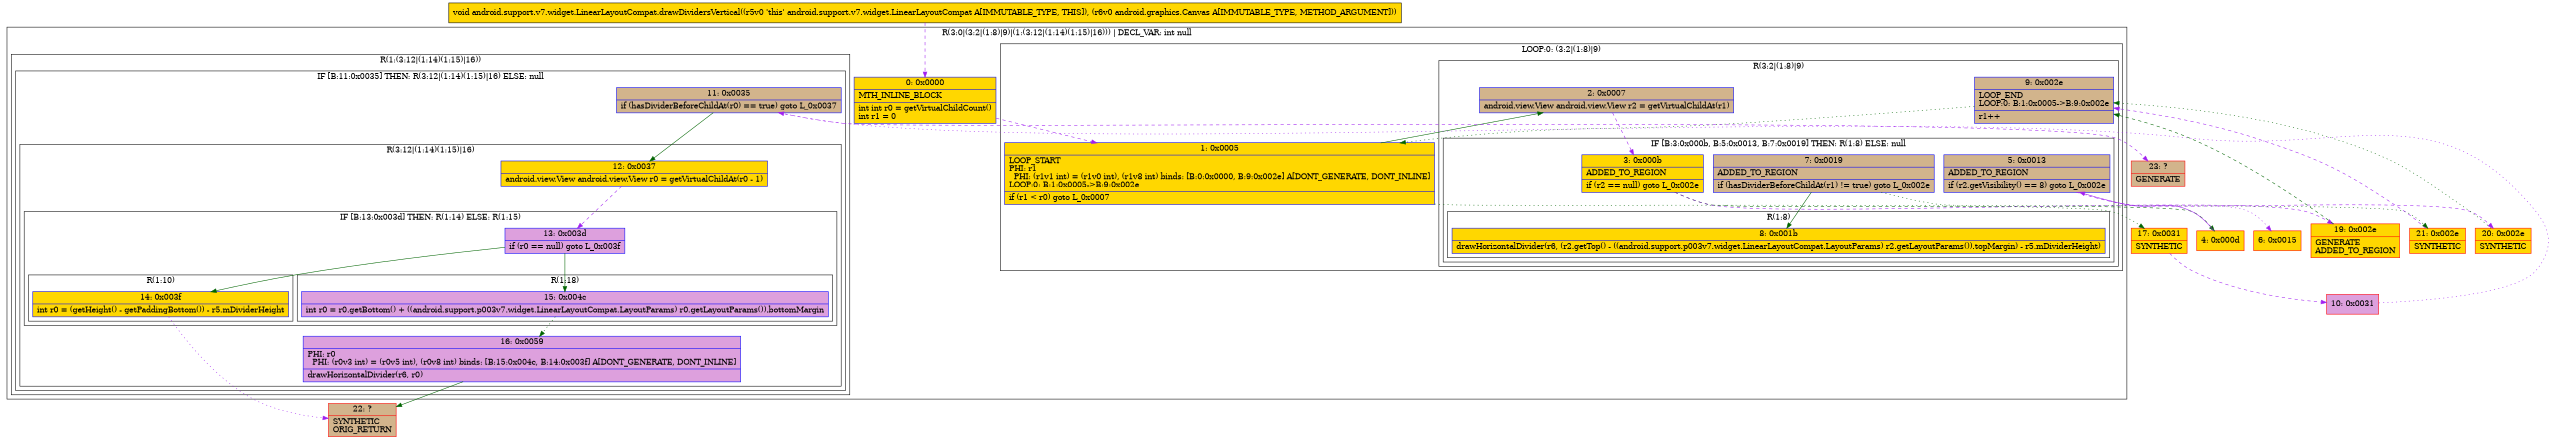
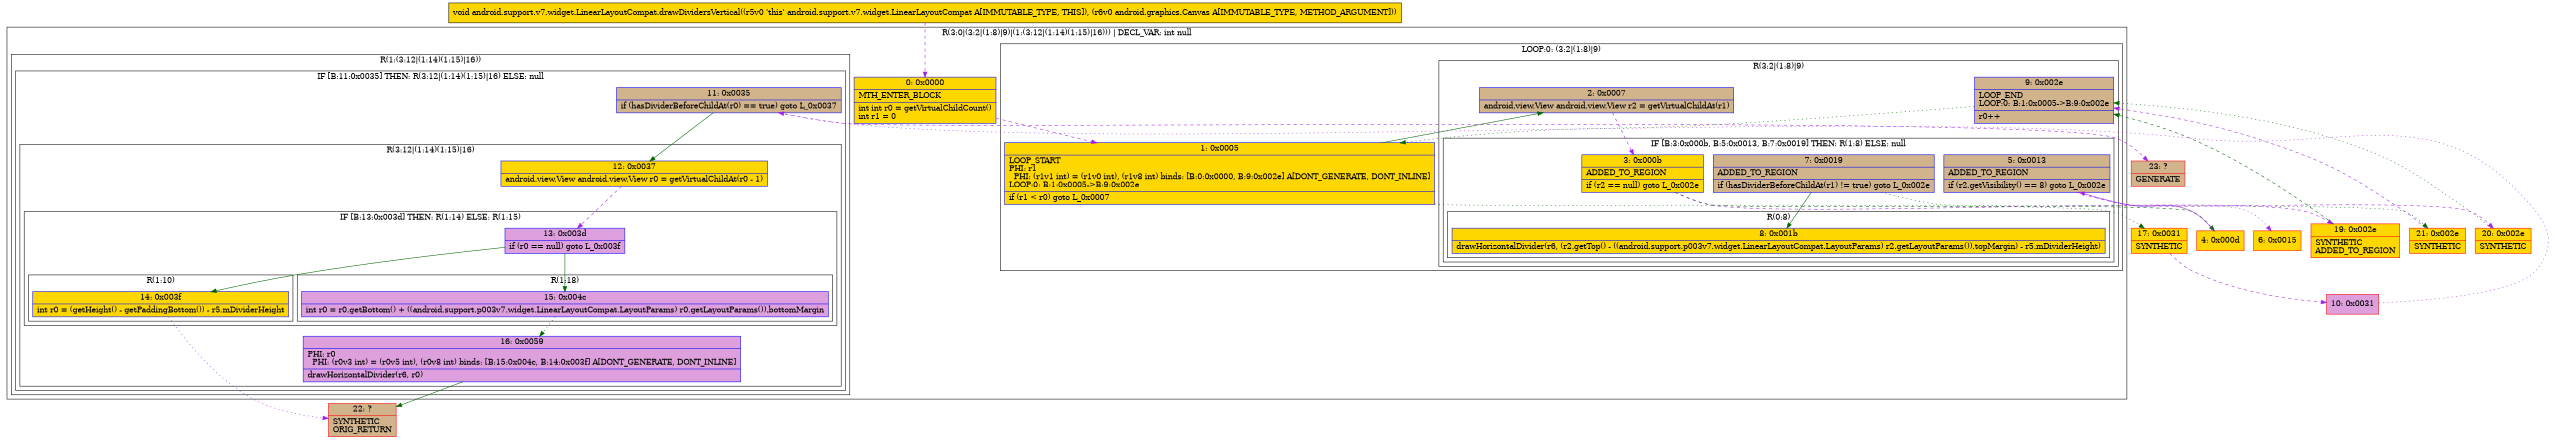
(900, 96) -> (900, 96)
(1990, 117) -> (1990, 117)
(1779, 218) -> (1779, 218)
(2338, 243) -> (2339, 243)
